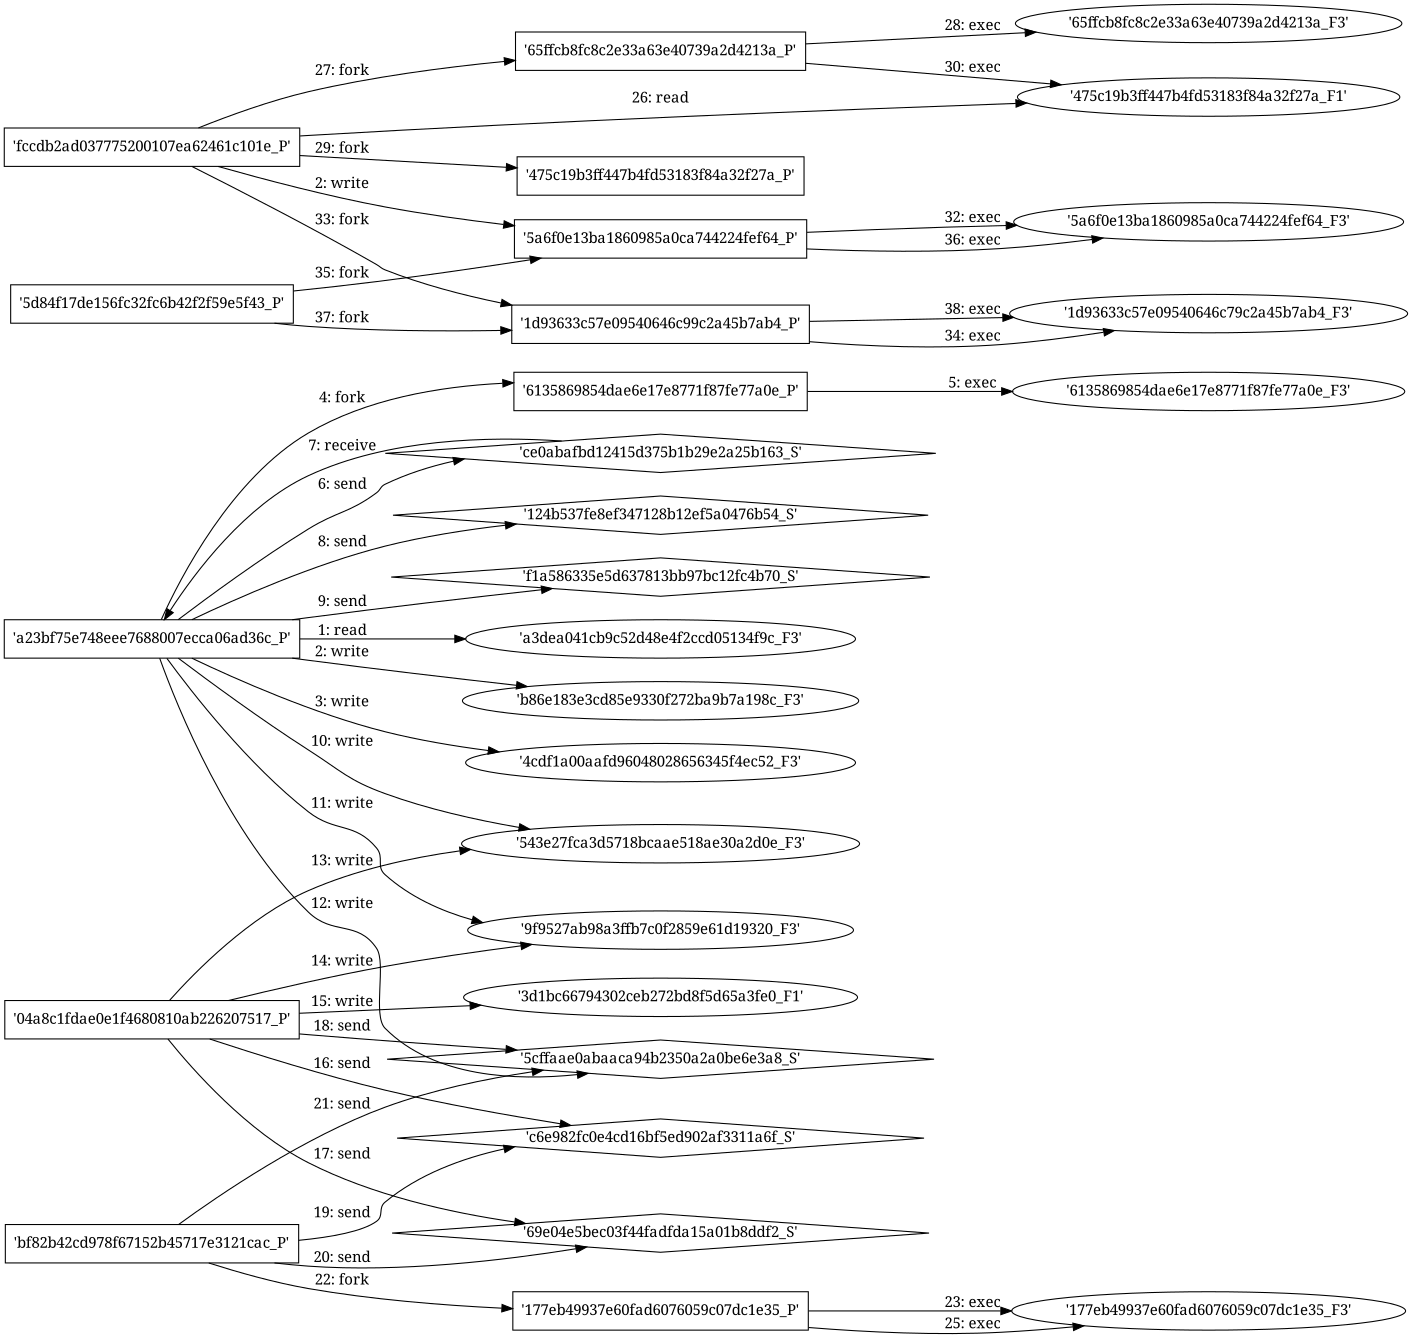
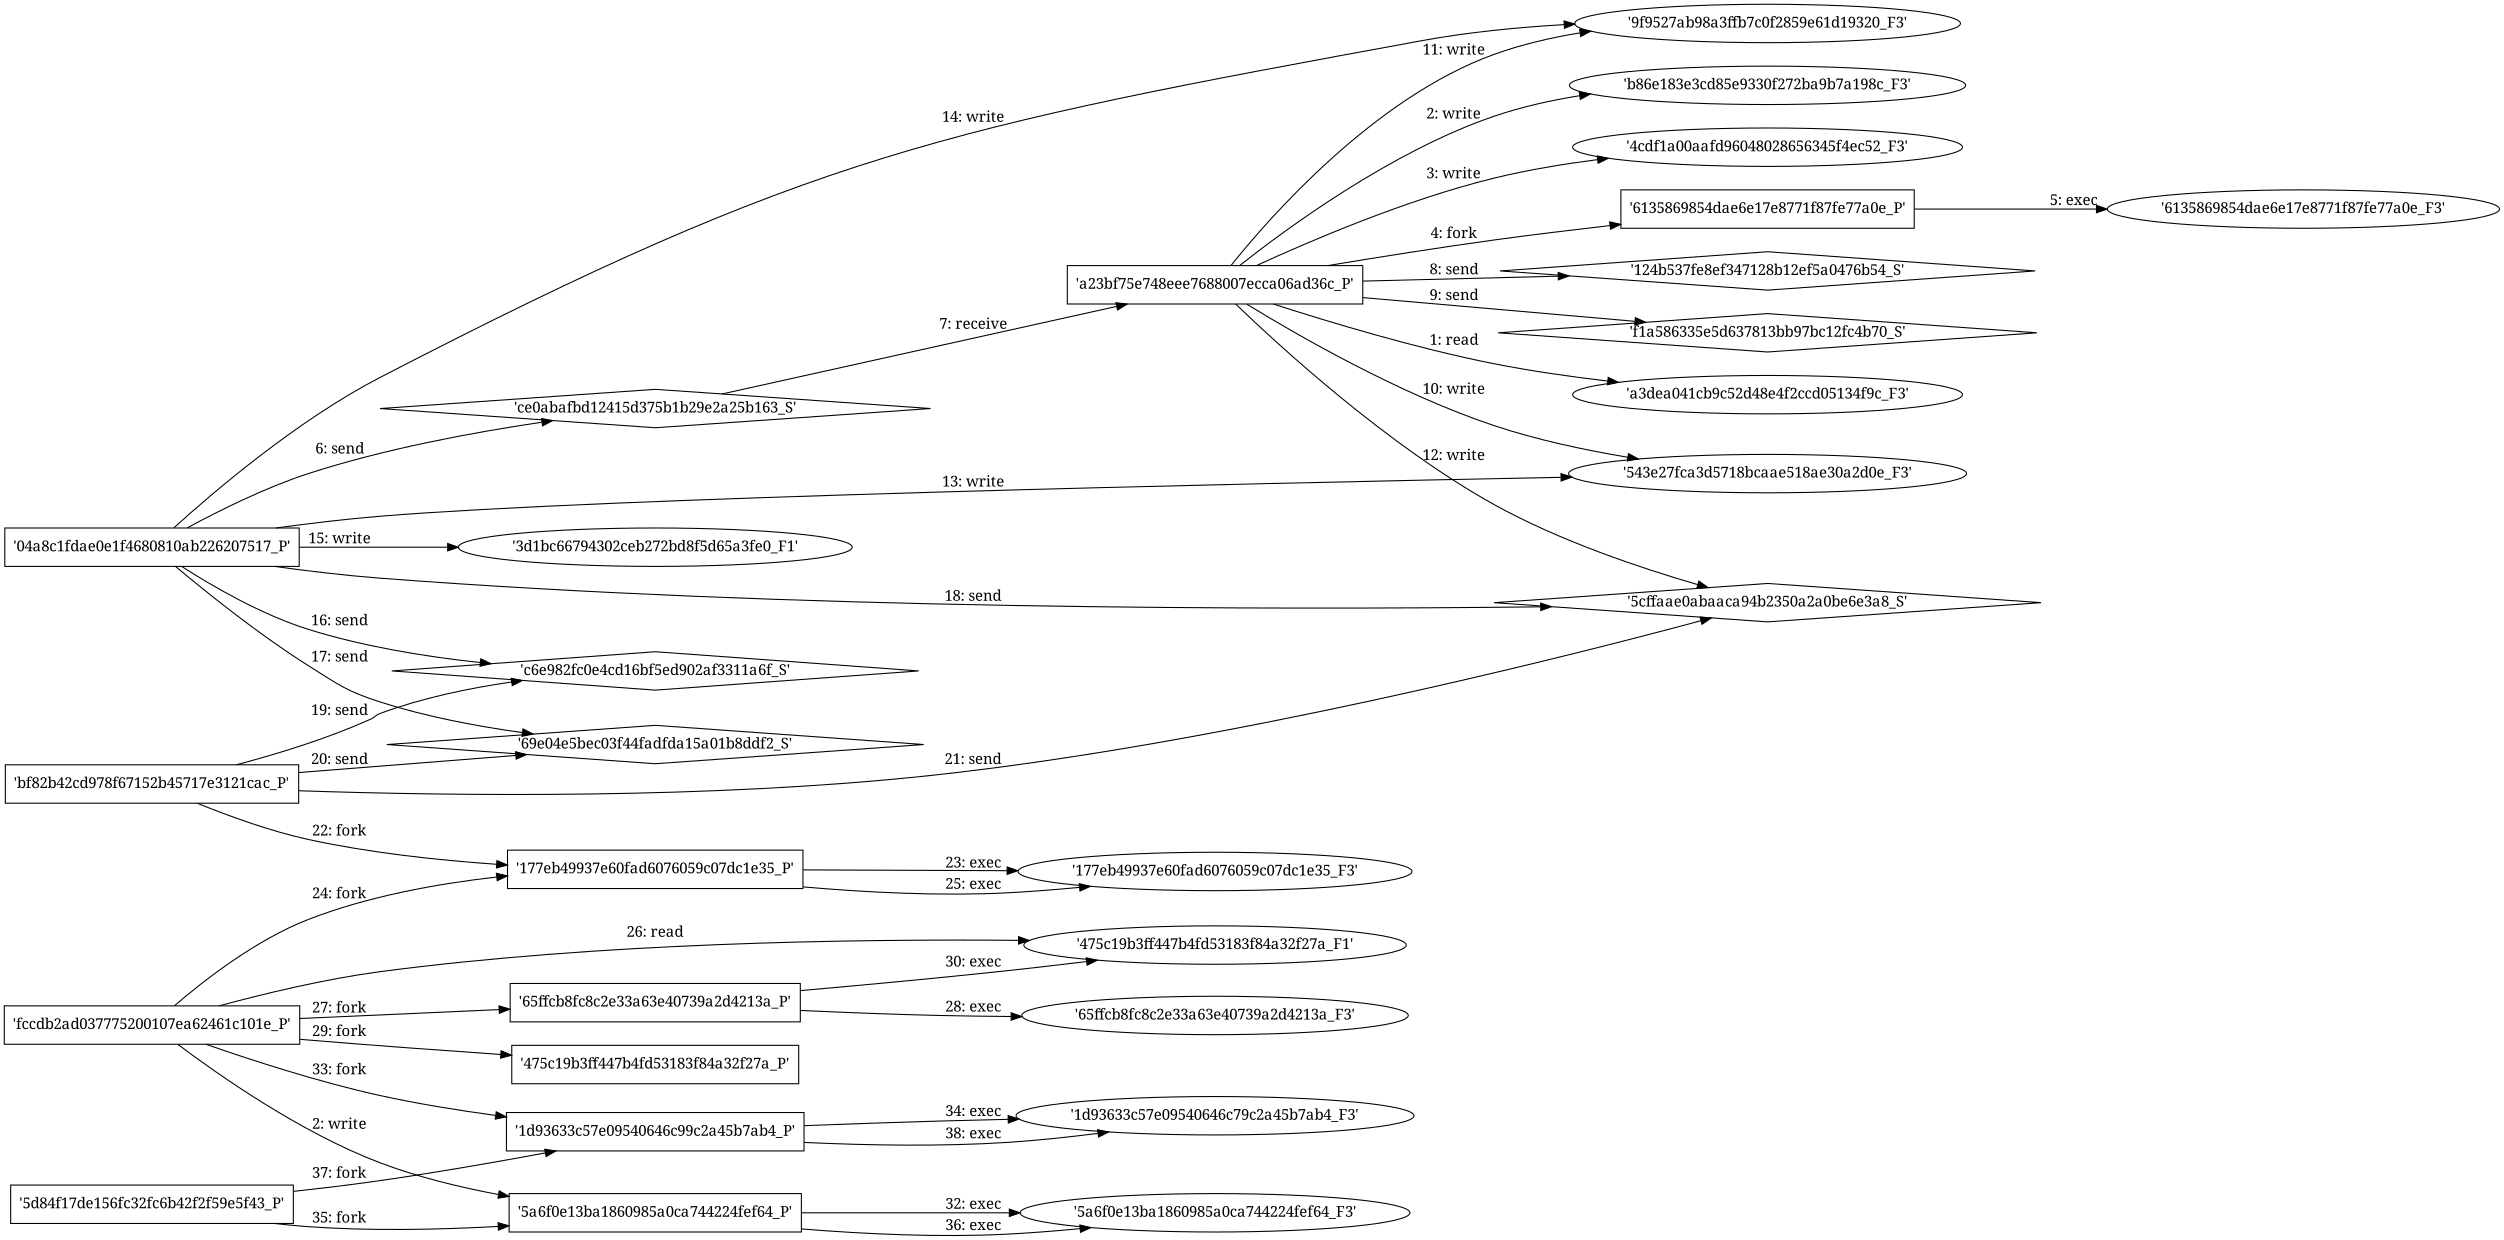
(310, 528) -> (359, 459)
none -> (324, 914)
